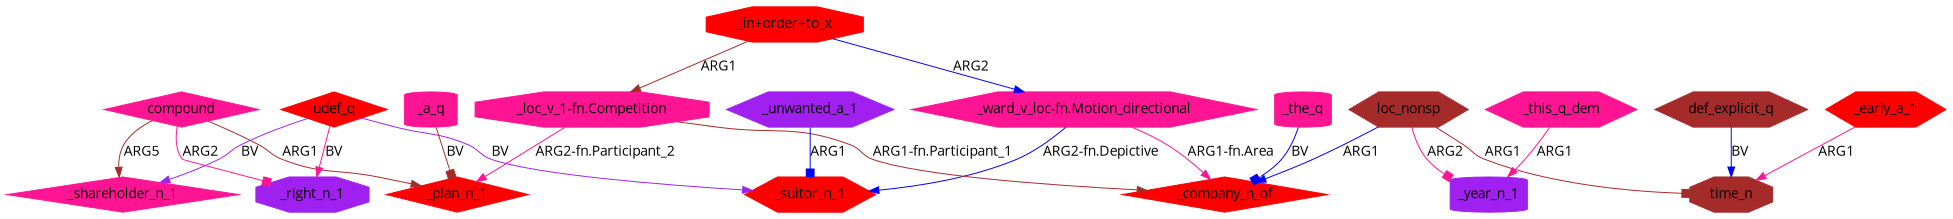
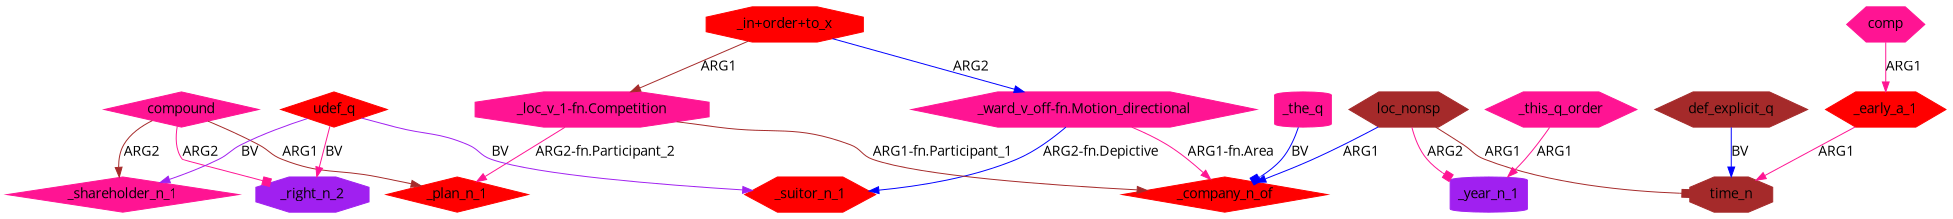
none -> (1886, 24)
(431, 110) -> none
(810, 110) -> none
(1084, 110) -> (1084, 110)
(1561, 110) -> (1561, 110)
(142, 152) -> (142, 152)
(312, 195) -> (312, 195)
